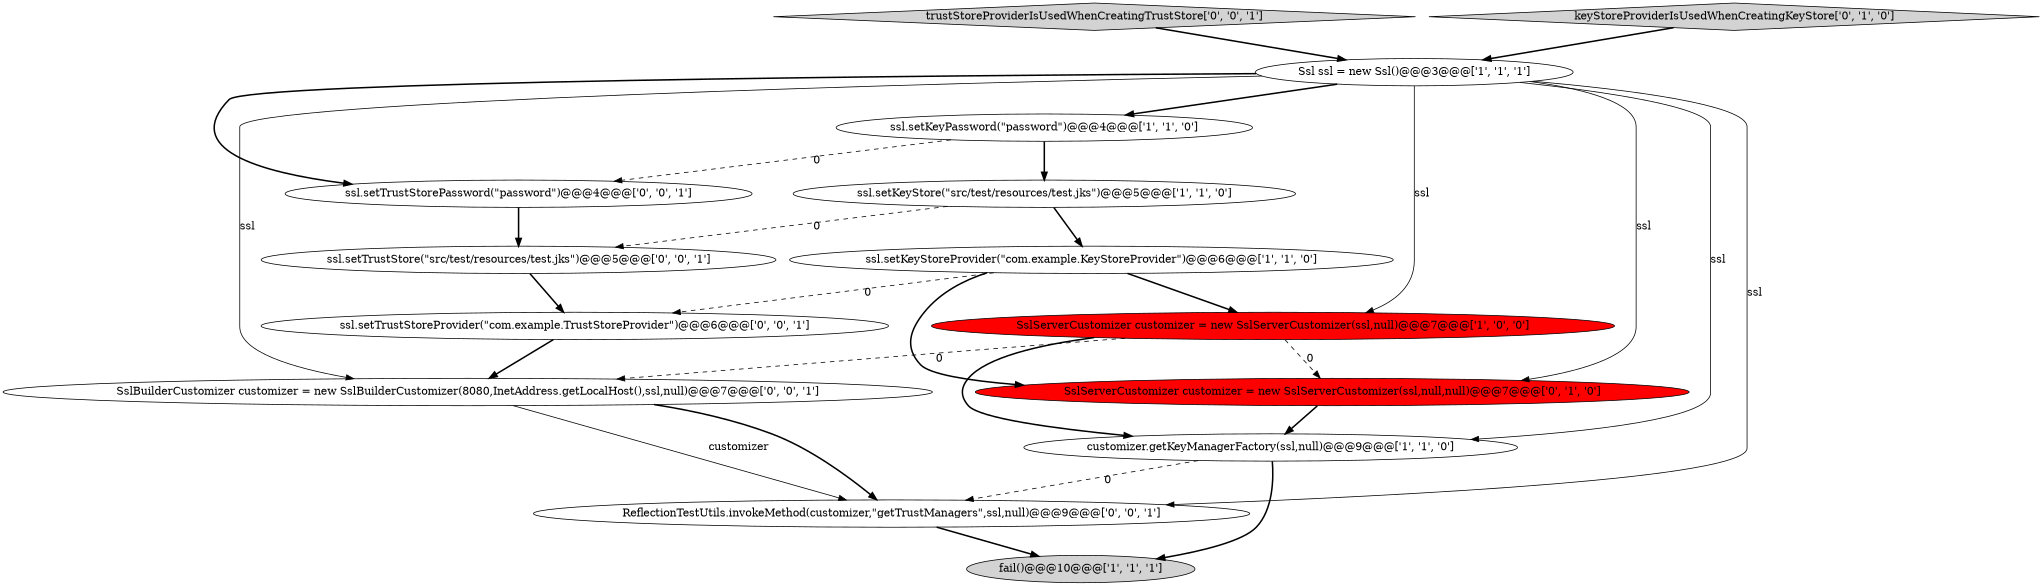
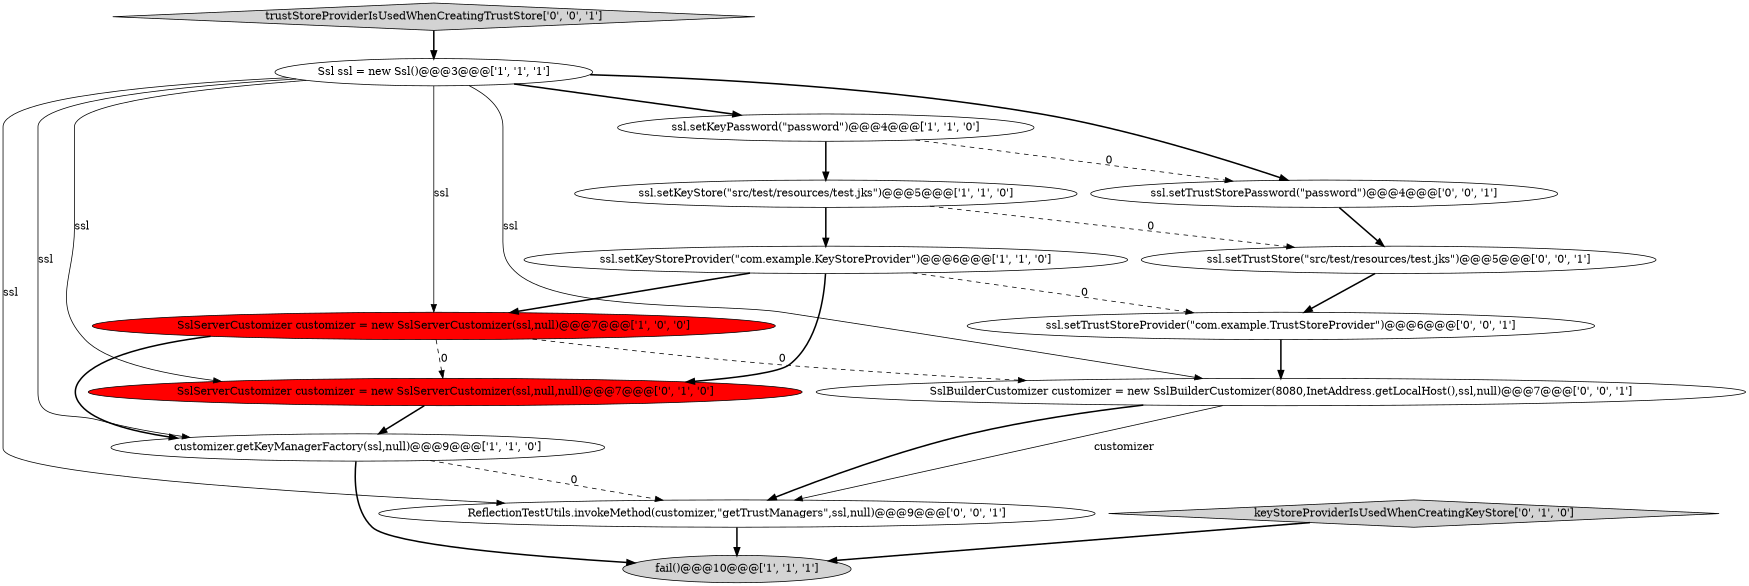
(1582, 43) -> (1073, 541)
